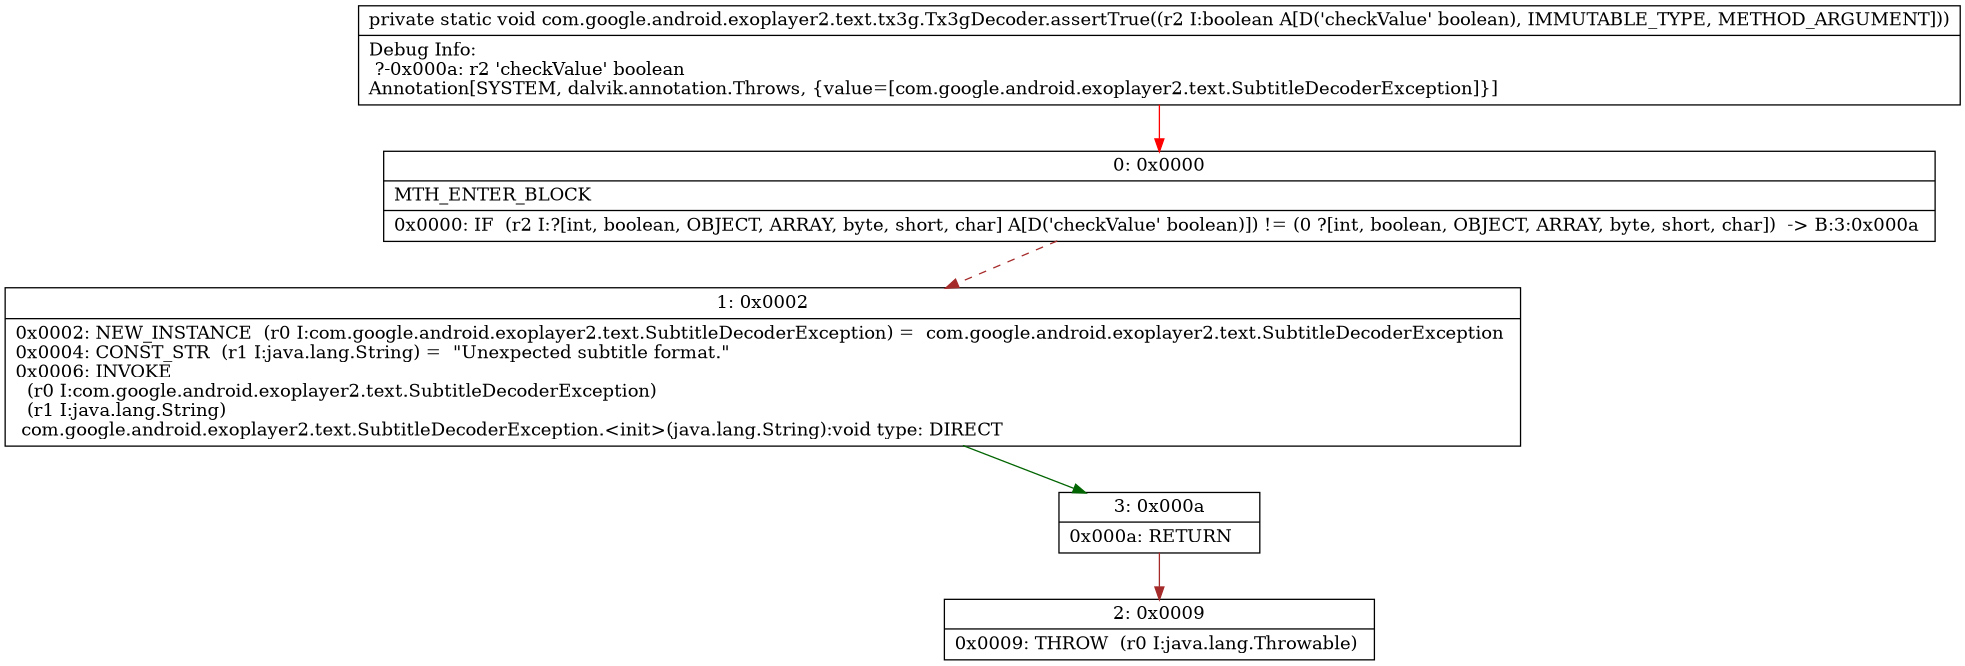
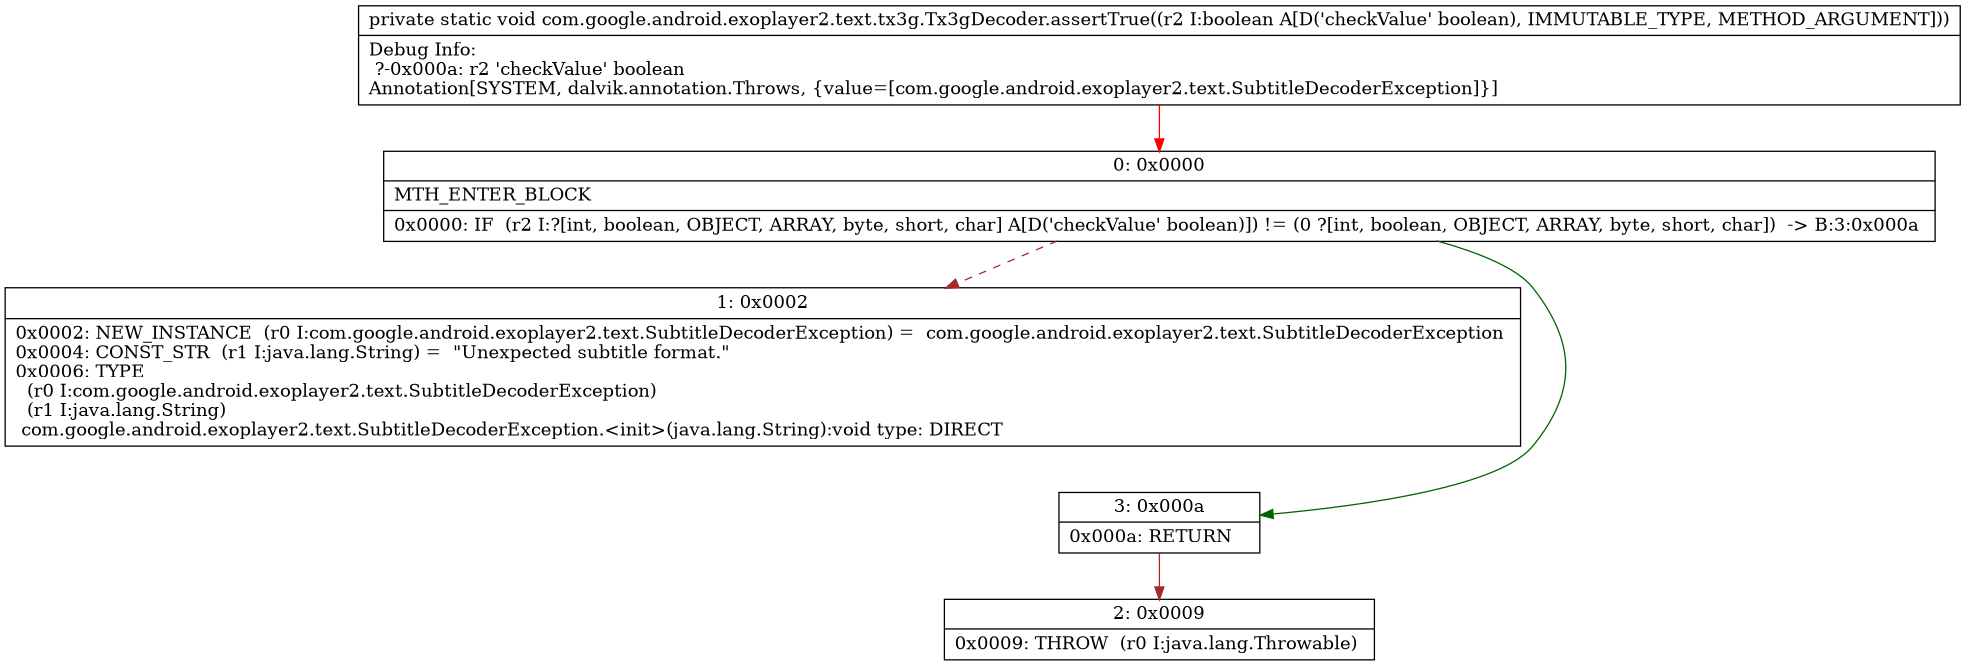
(100, 372) -> (86, 372)
(1018, 467) -> (1536, 442)
